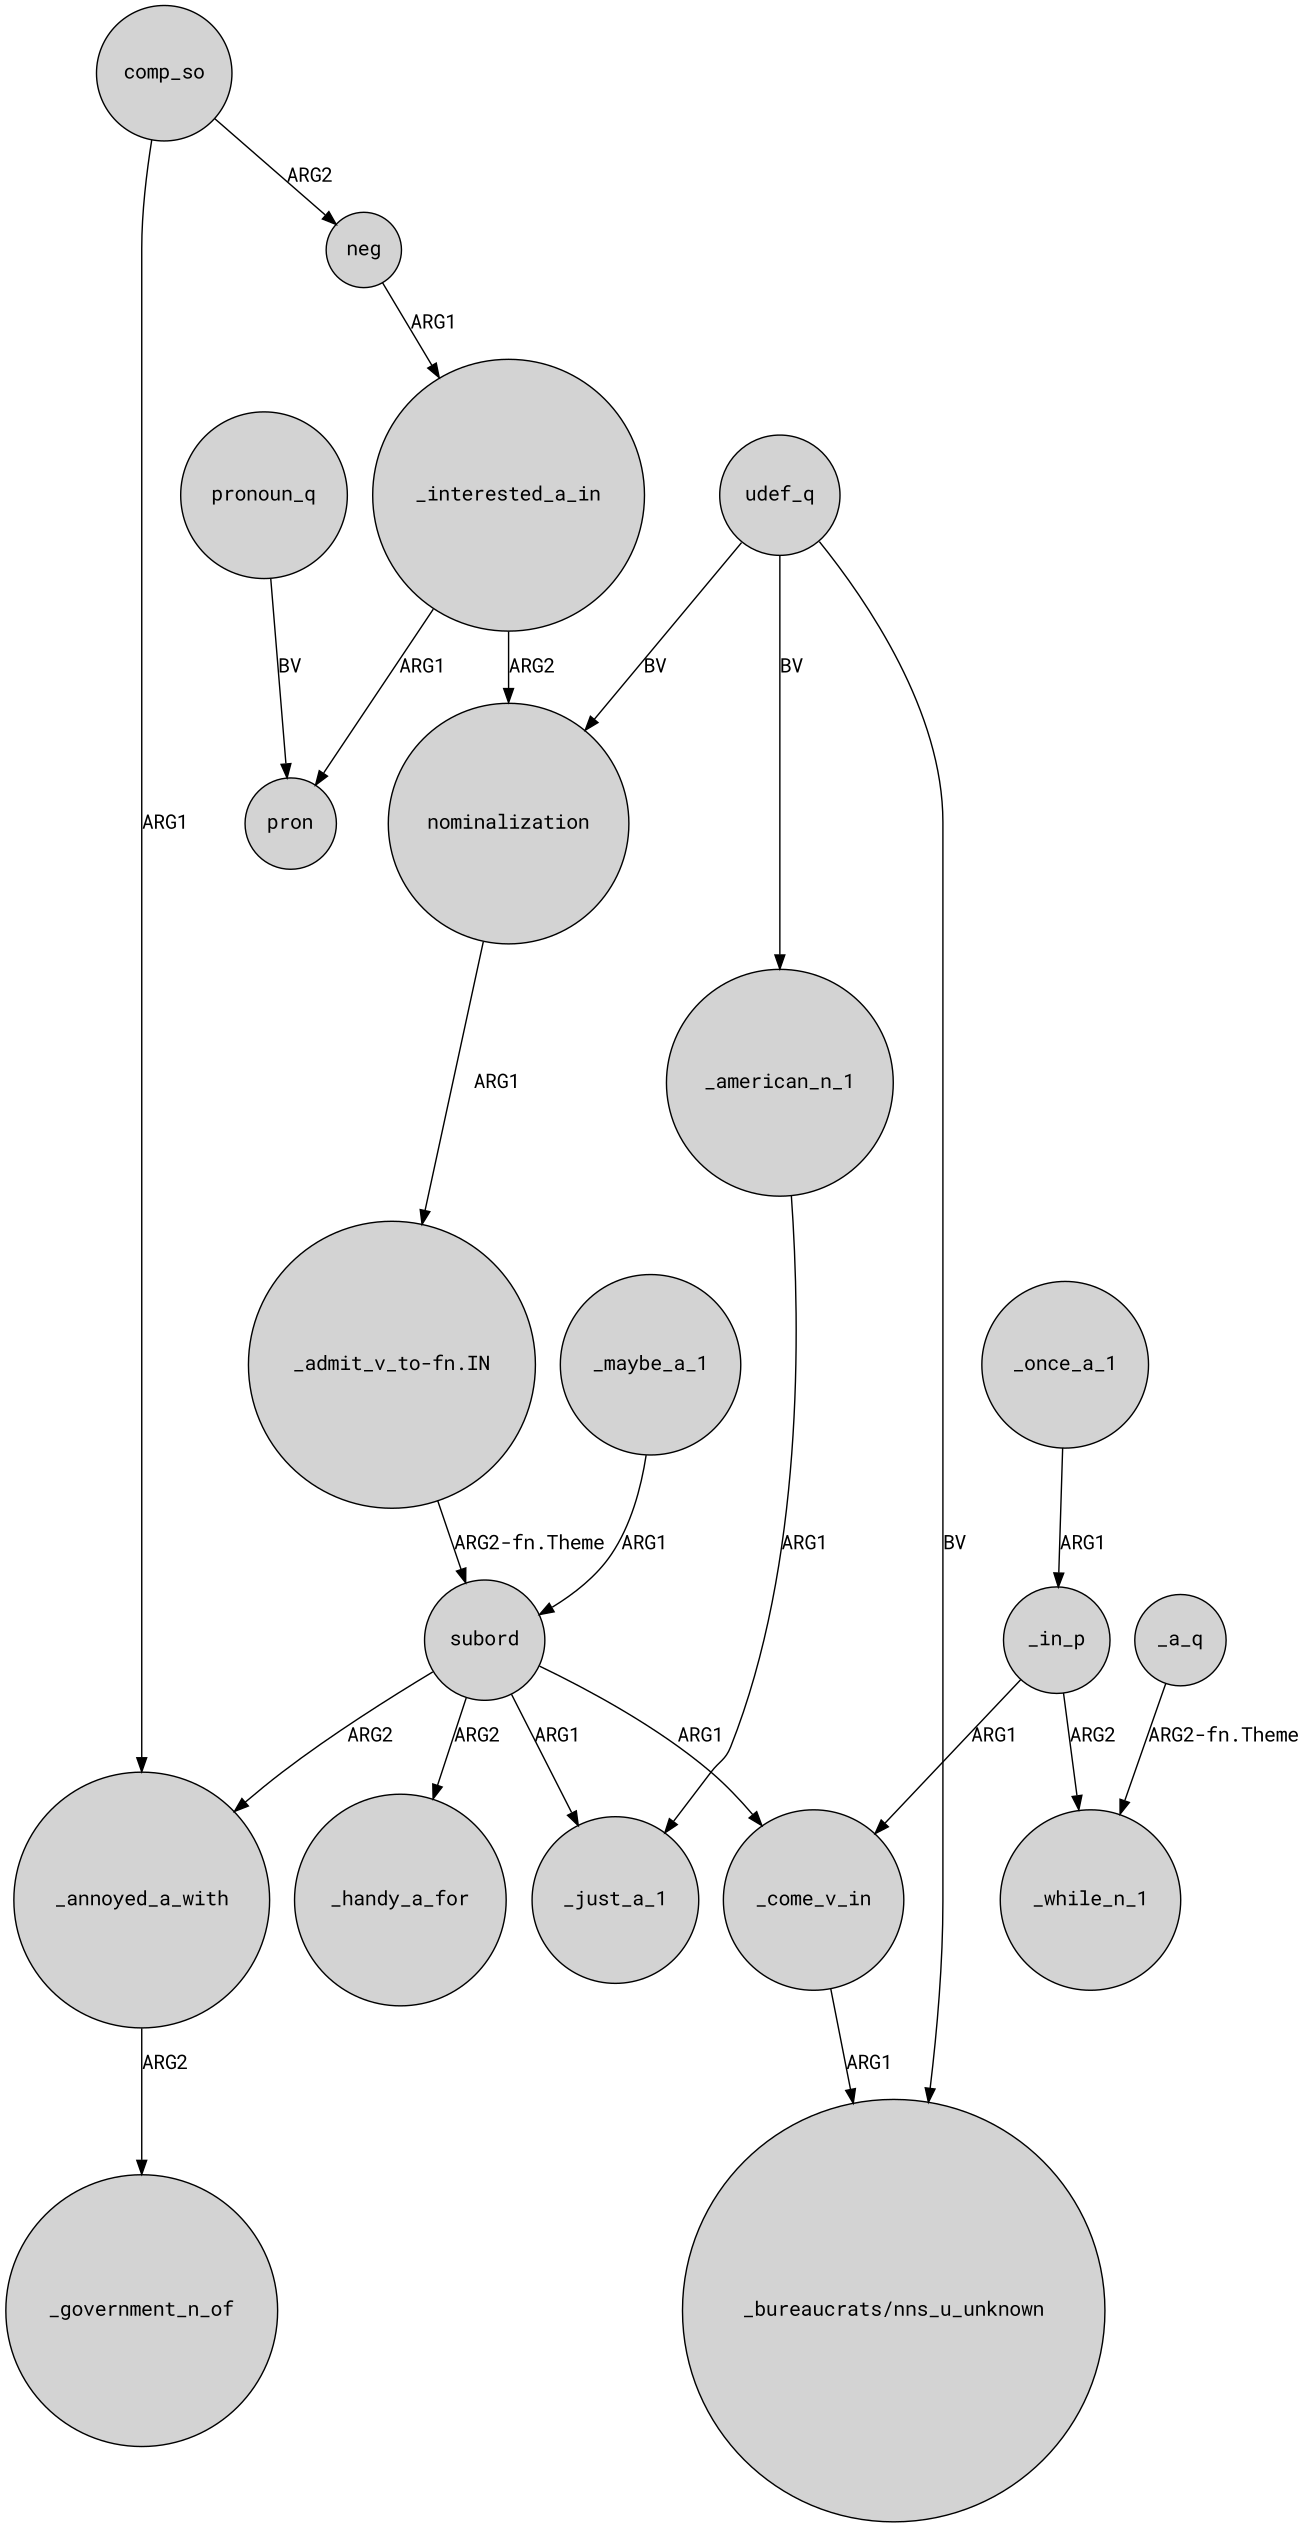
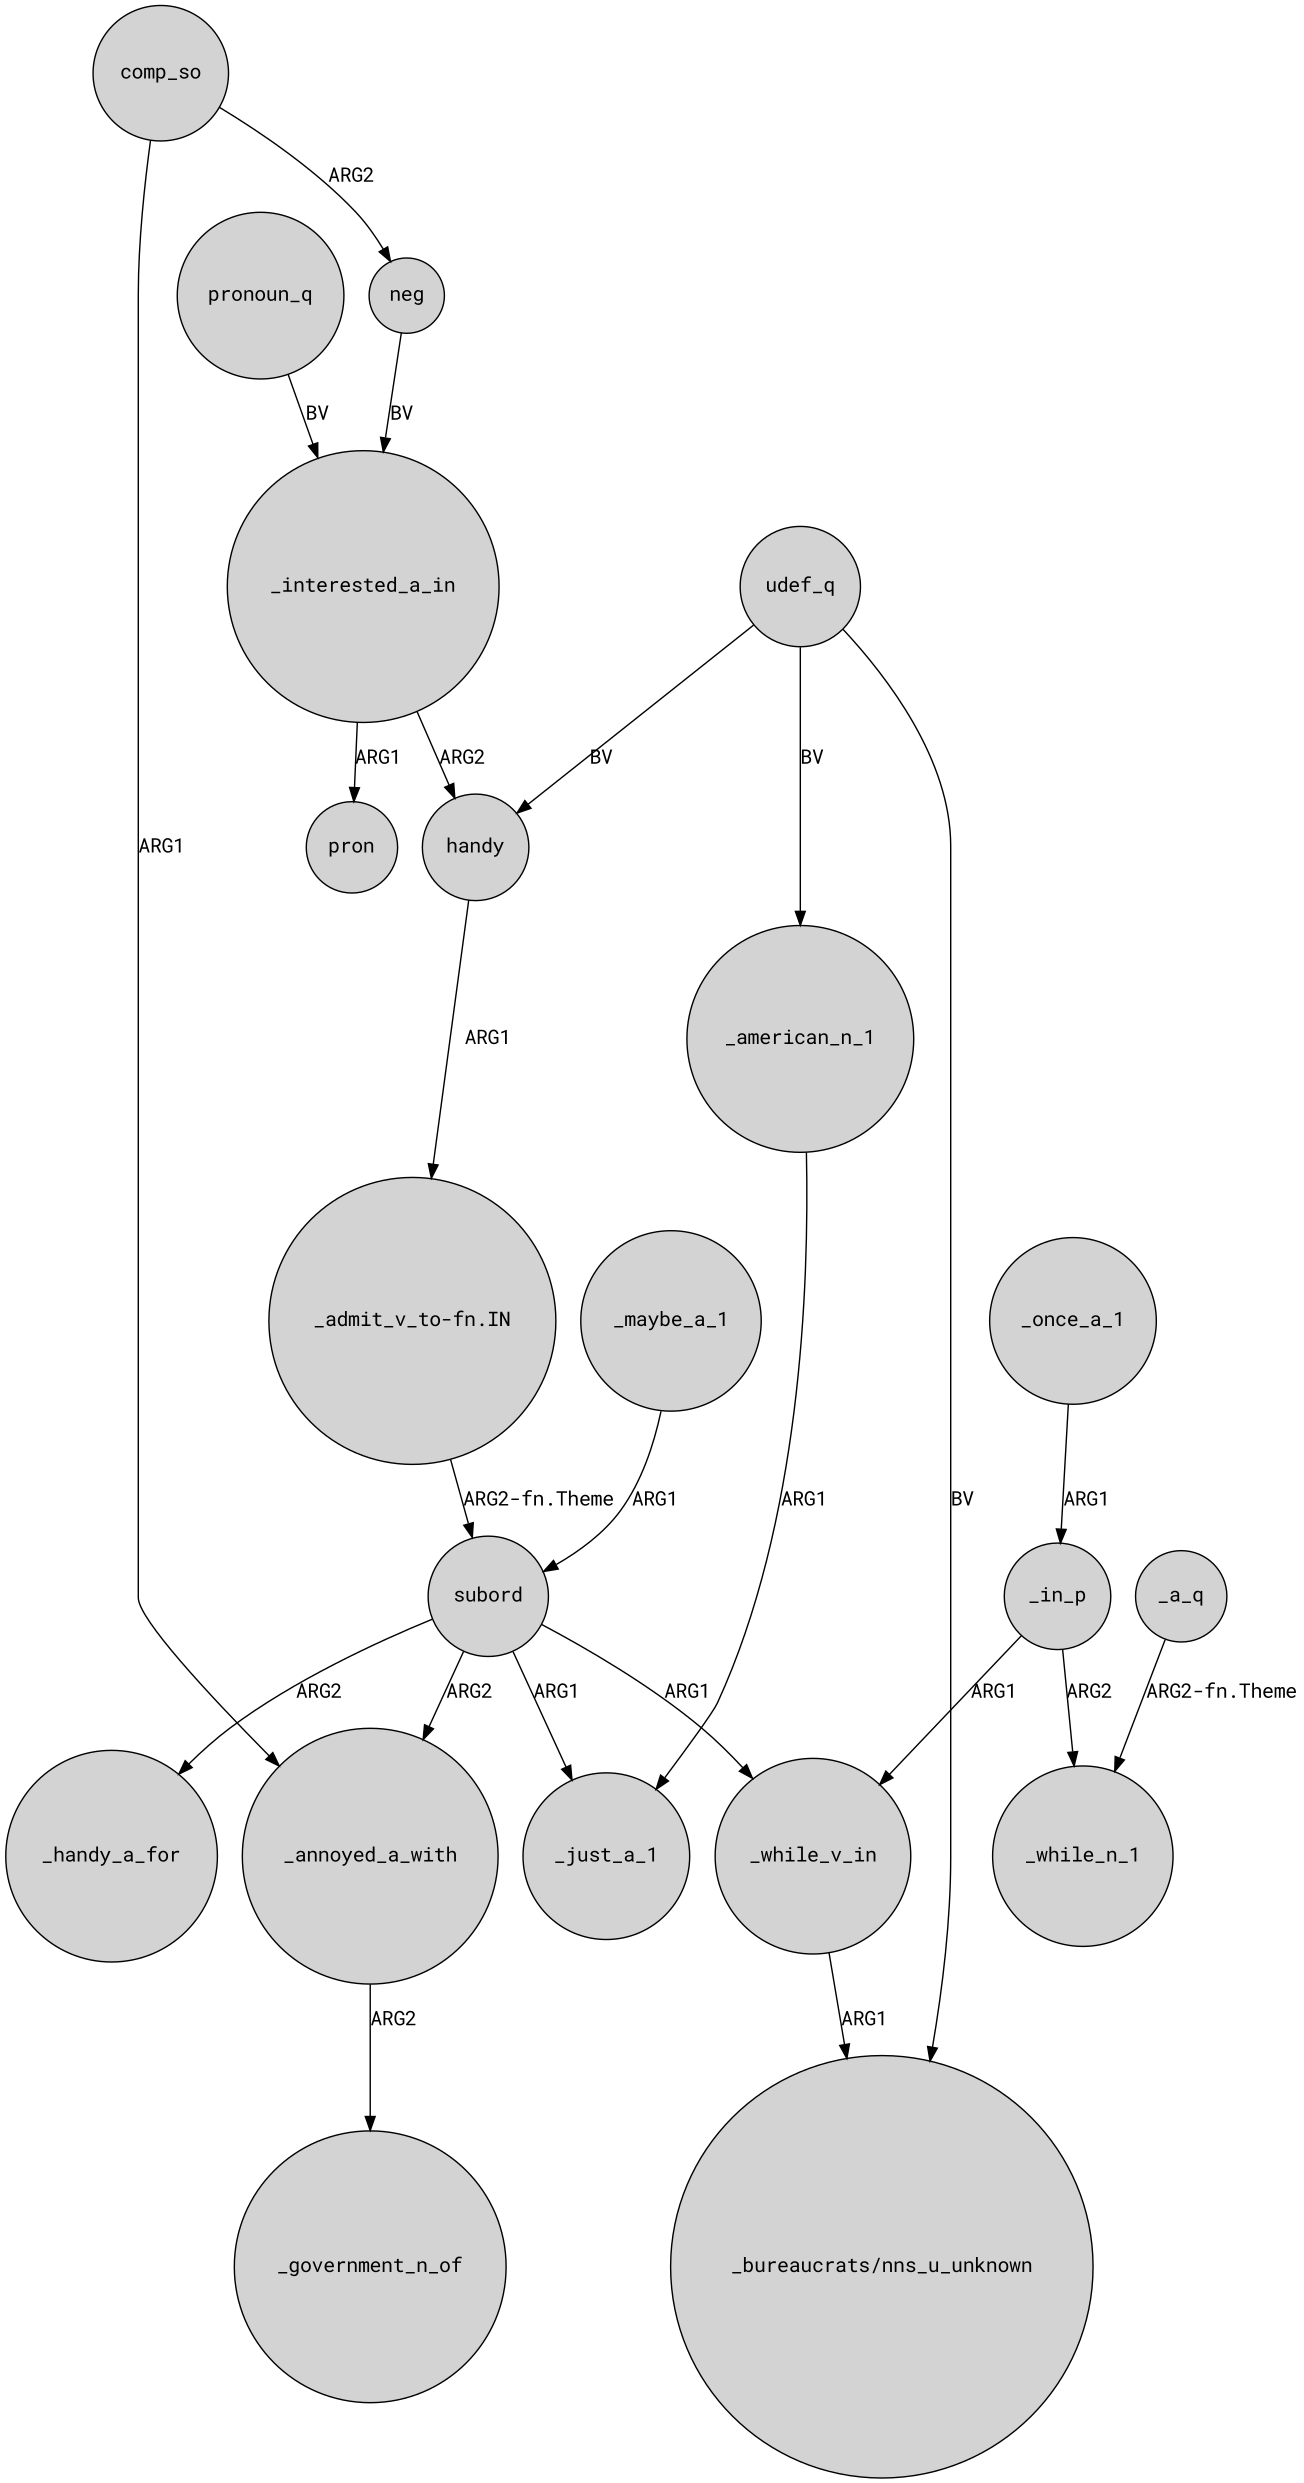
(434, 323) -> (402, 415)
(278, 671) -> (301, 409)
(509, 824) -> (476, 847)
(814, 1900) -> (813, 1856)
